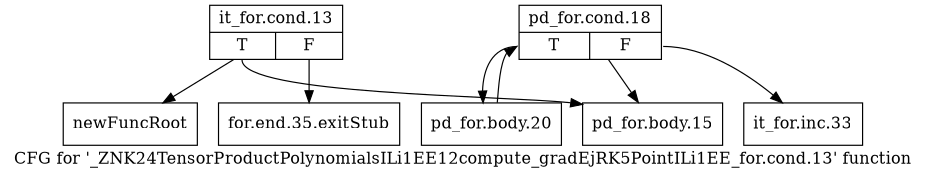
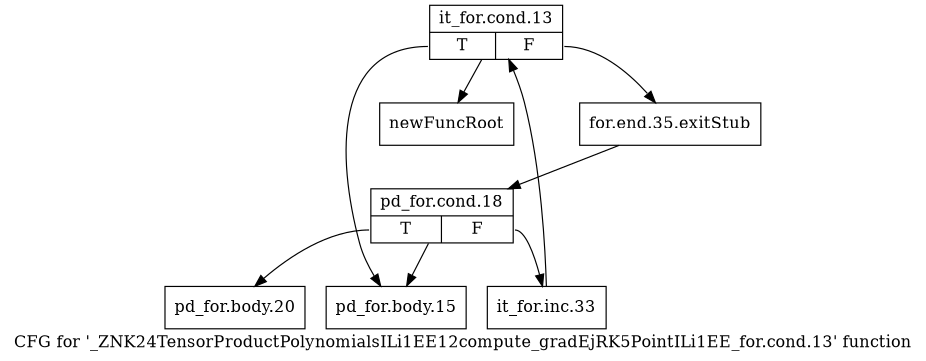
(500, 77) -> (569, 165)
none -> (539, 188)
